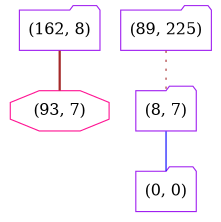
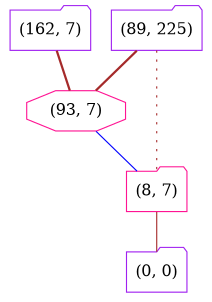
(60, 30) -> (50, 30)
none -> (116, 71)
(166, 111) -> (157, 191)
none -> (117, 151)
(166, 151) -> (157, 232)
